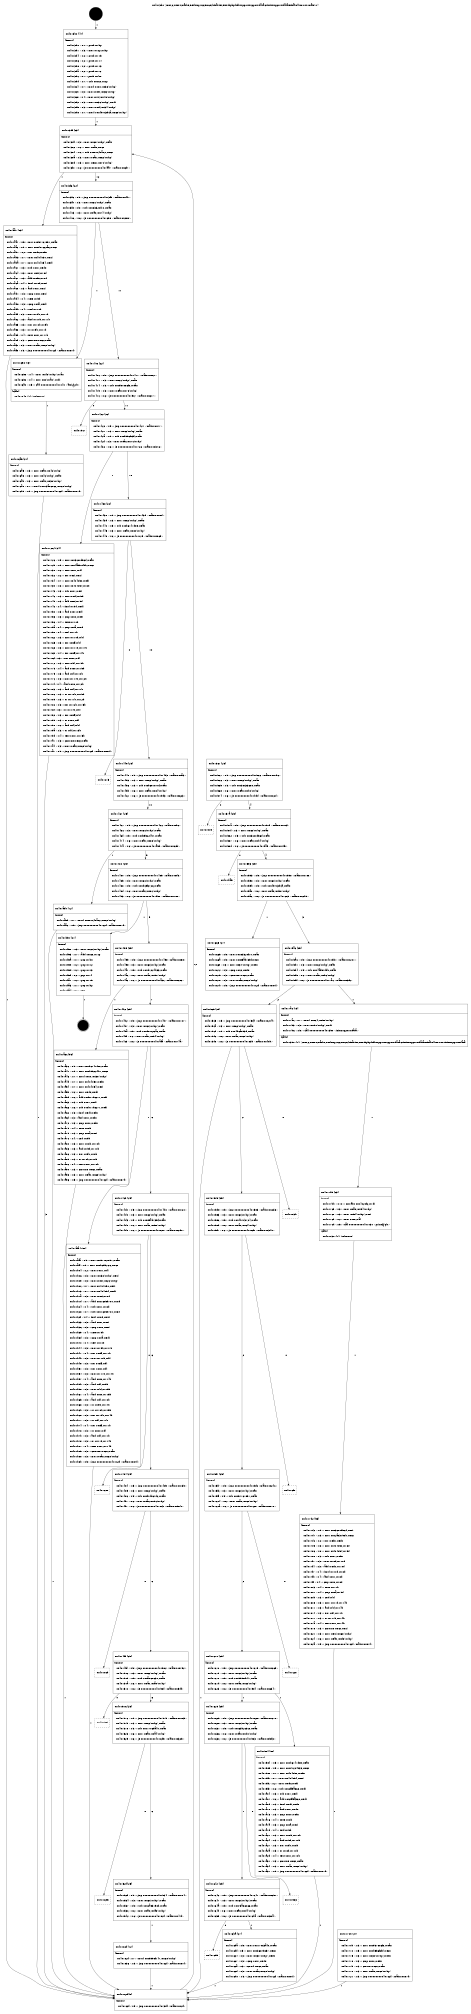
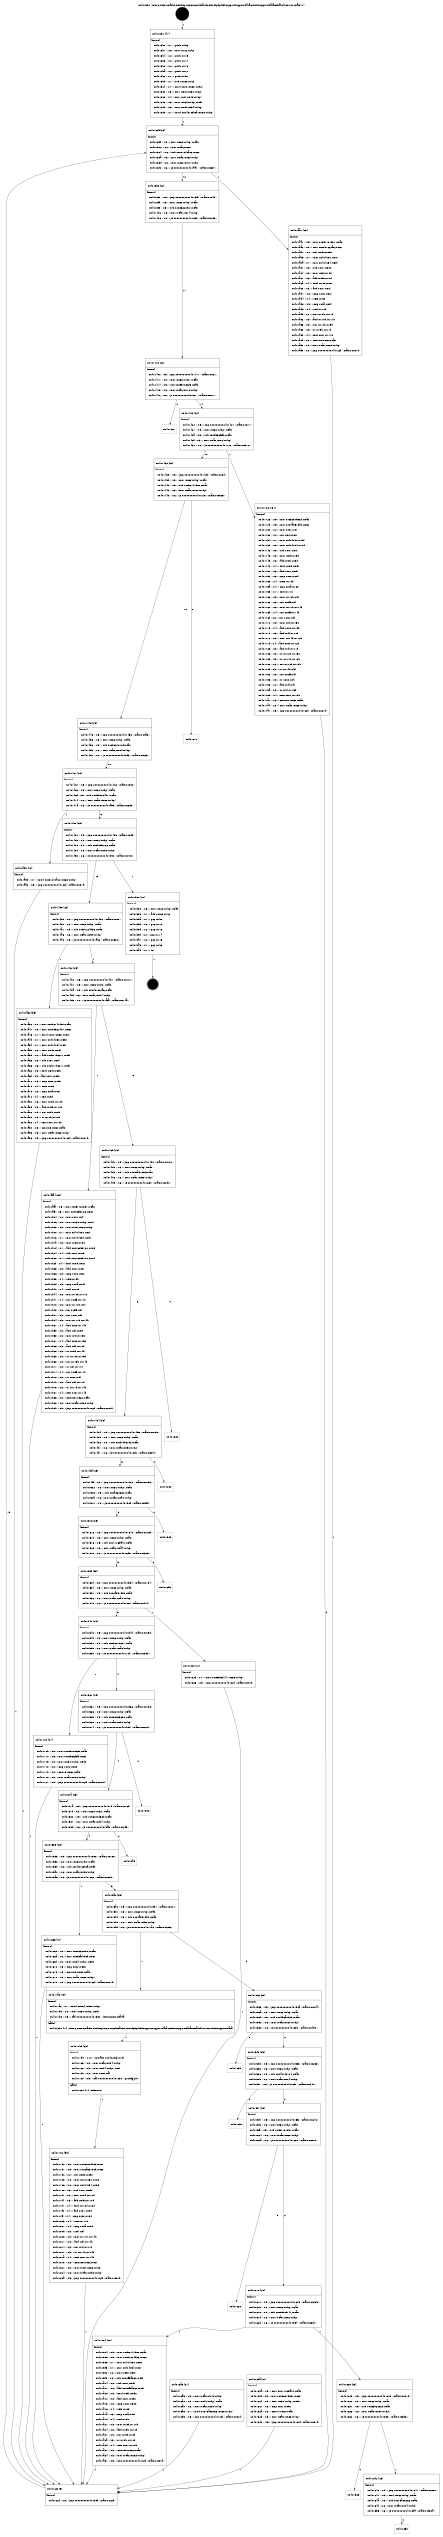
(46, 380) -> none
(200, 1520) -> (43, 2238)
none -> (116, 1638)
(152, 1811) -> (118, 1562)
(250, 1924) -> none
